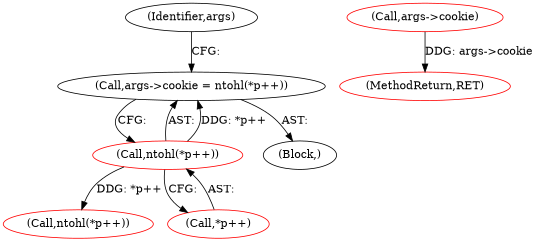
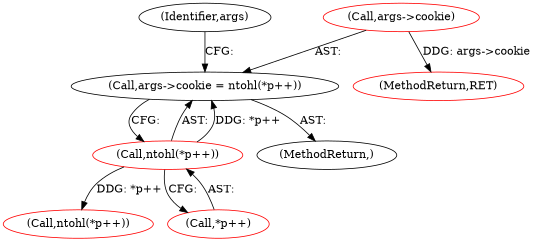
none -> (308, 50)
(300, 155) -> (327, 155)
